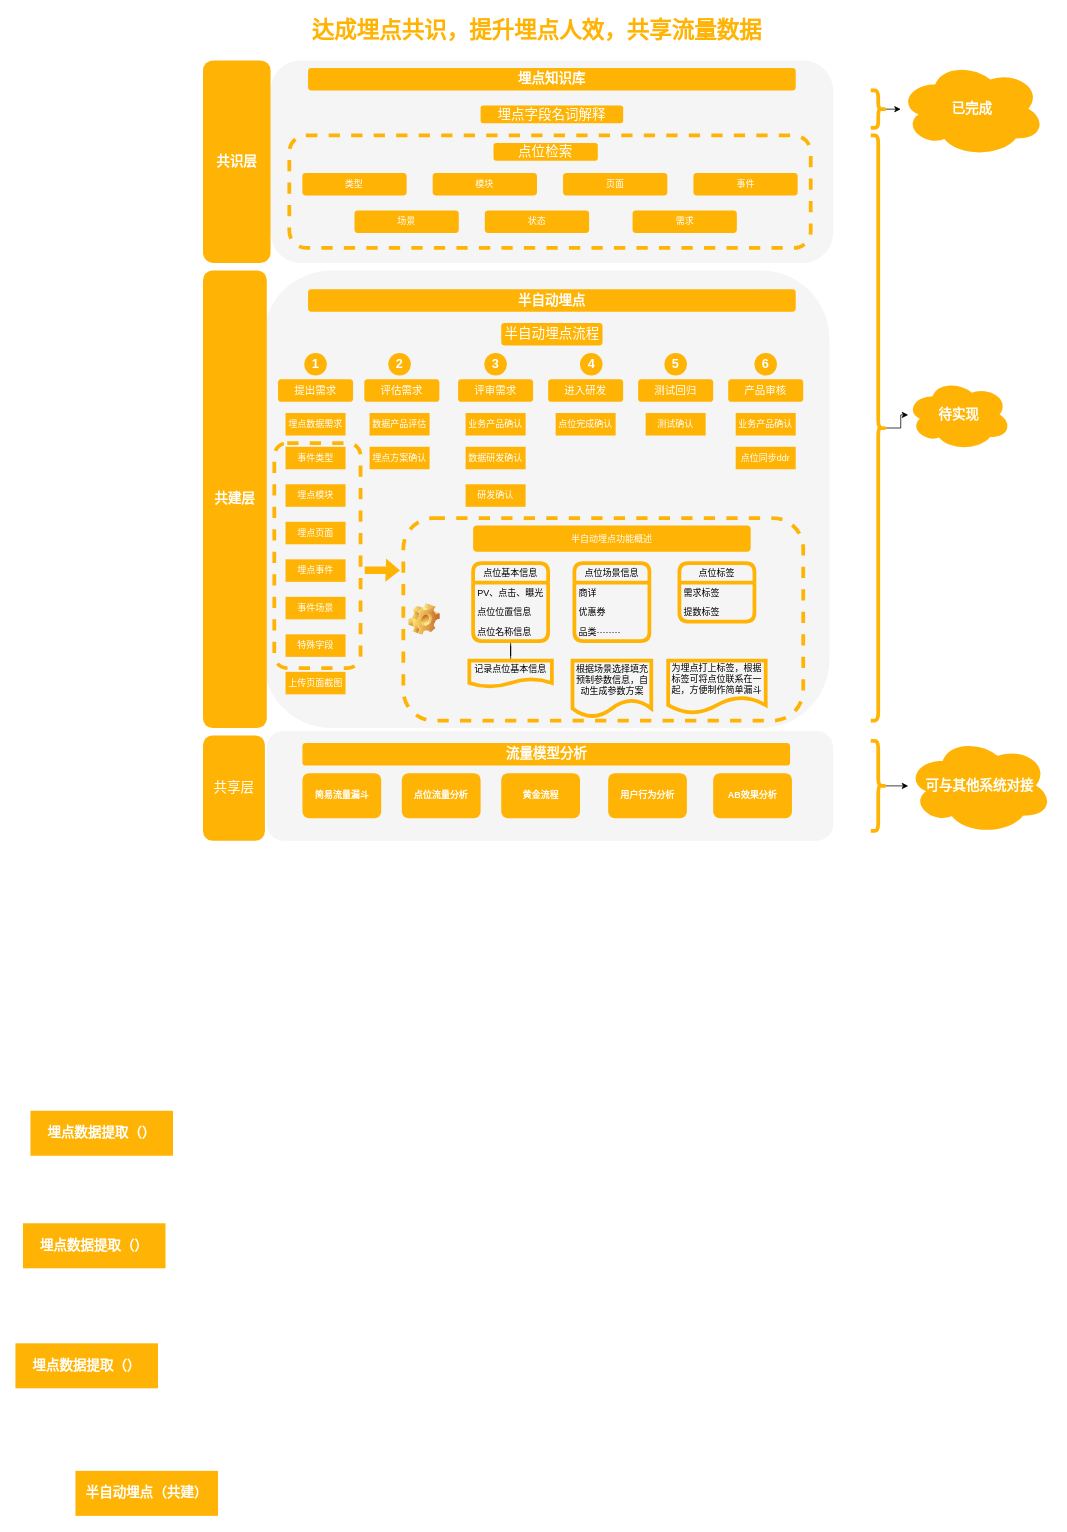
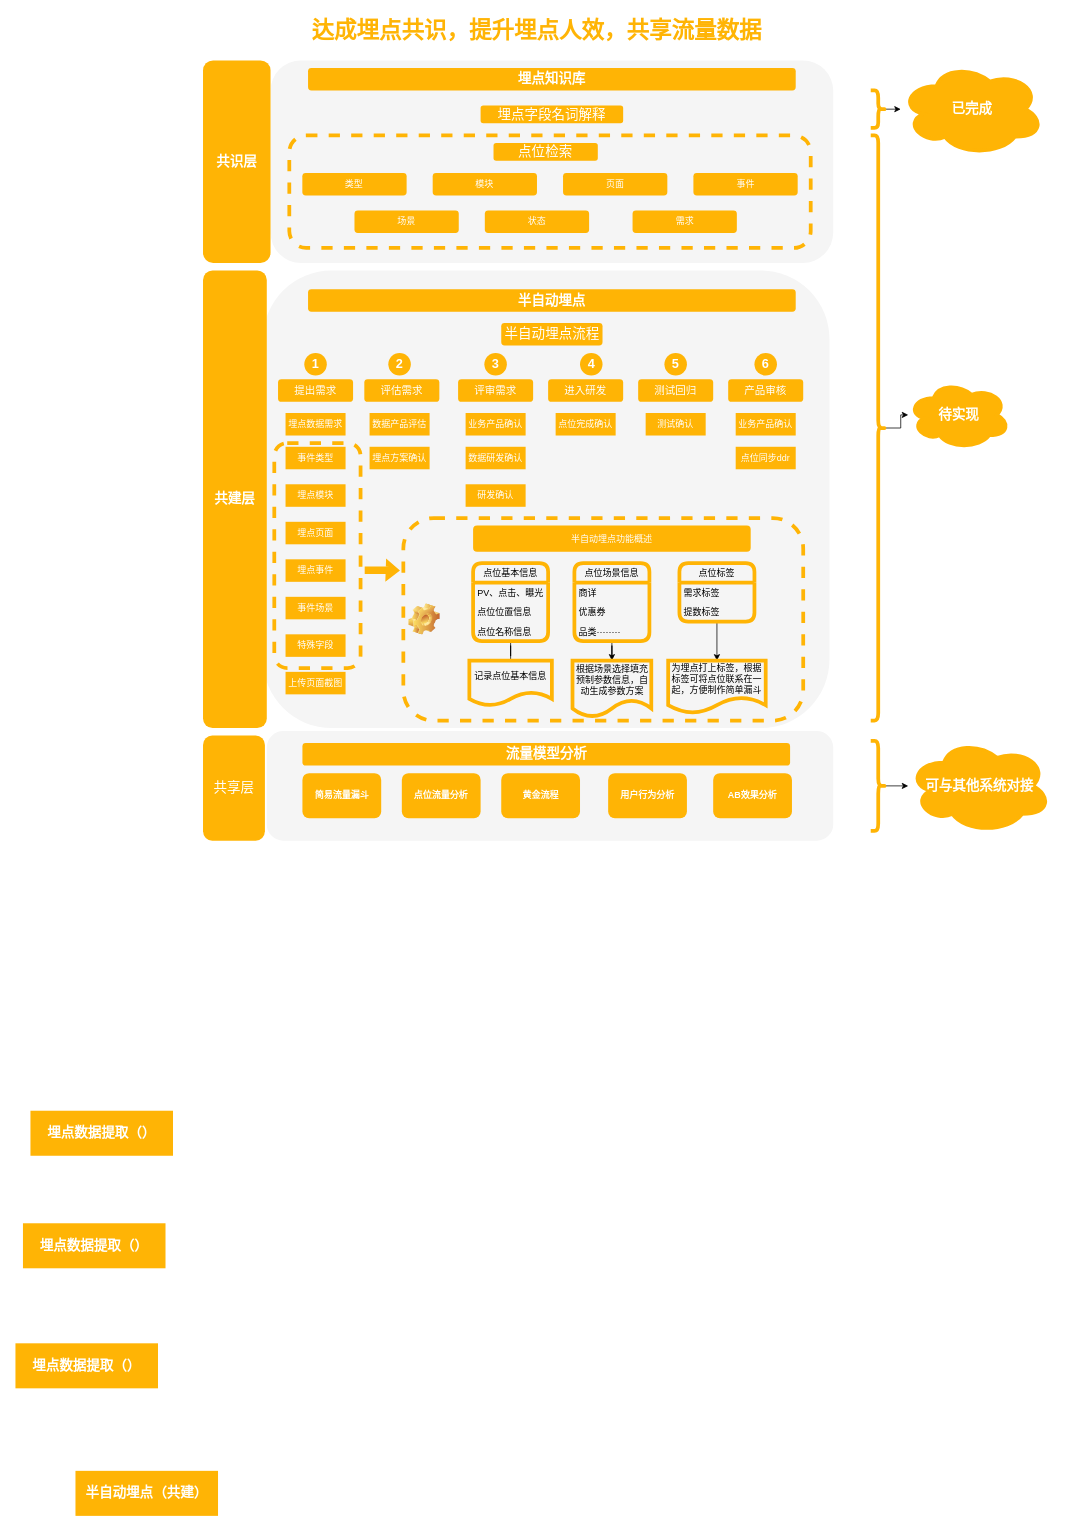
none -> (612, 653)
none -> (717, 654)
(510, 674) -> (510, 683)
